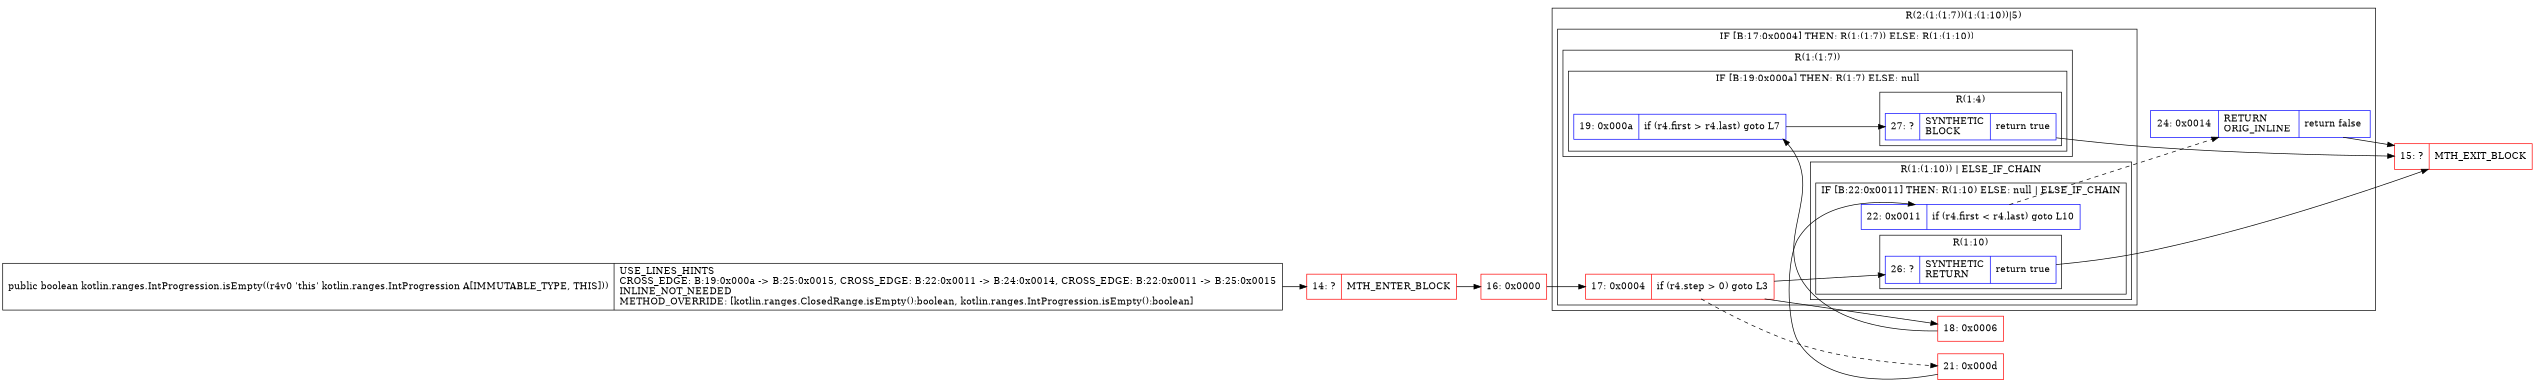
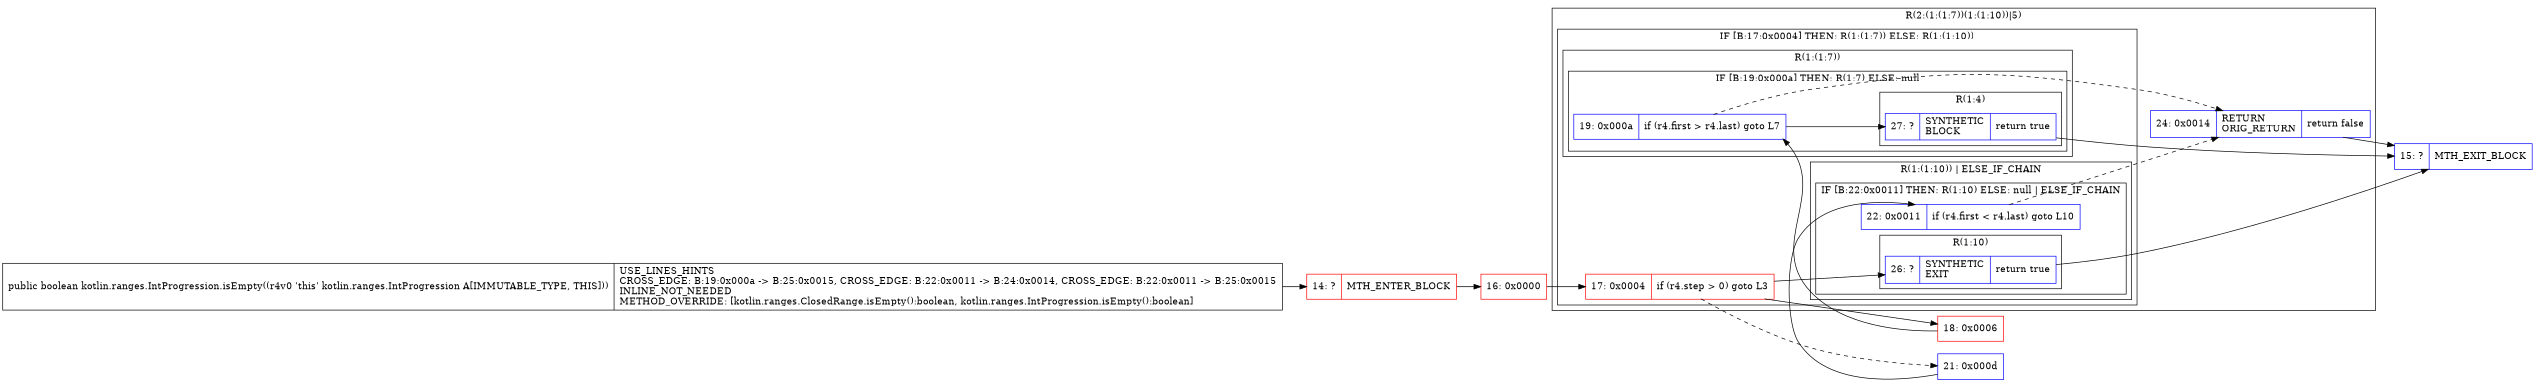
none -> (1939, 75)
(2258, 129) -> (2259, 129)
(2463, 157) -> (2463, 157)
(1947, 274) -> (1937, 274)
(1971, 367) -> (1971, 367)
